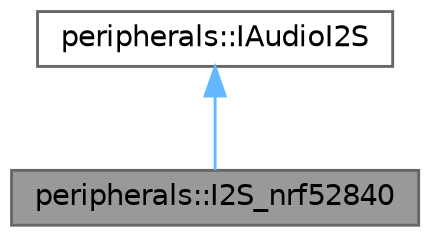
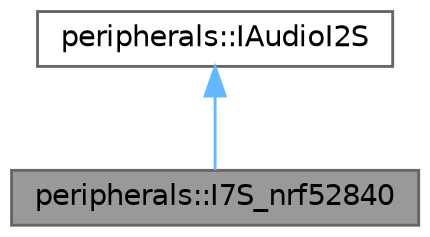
(215, 198) -> (215, 198)
